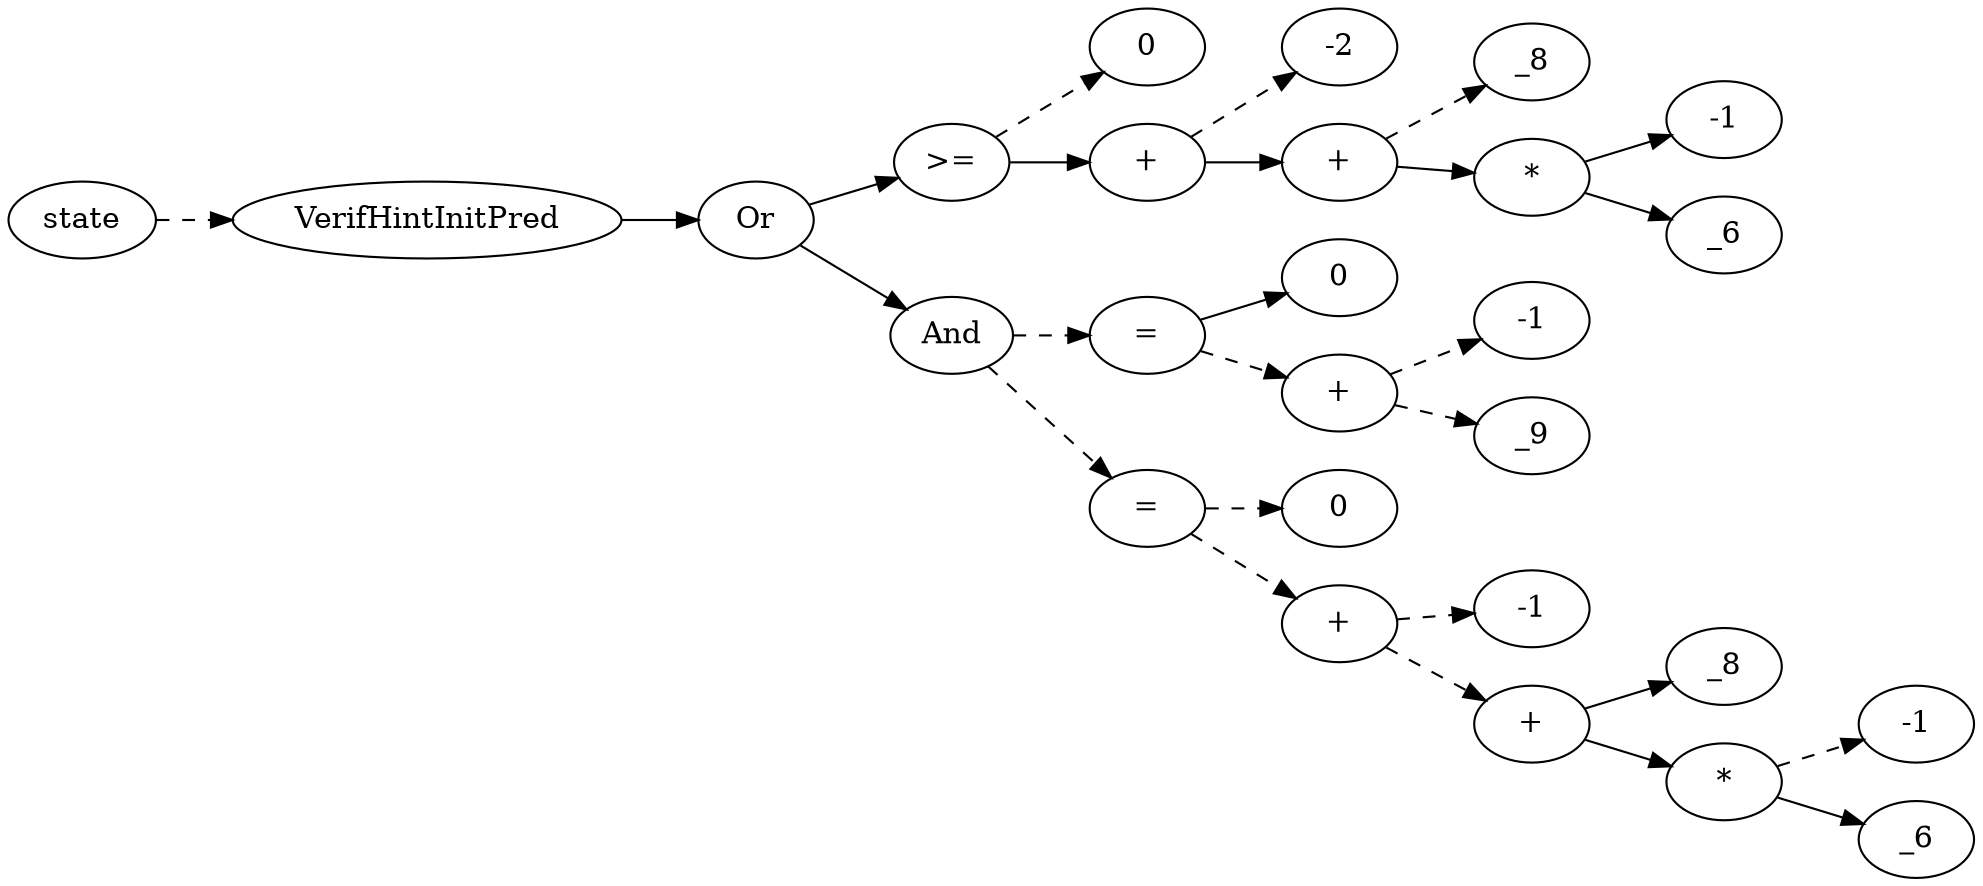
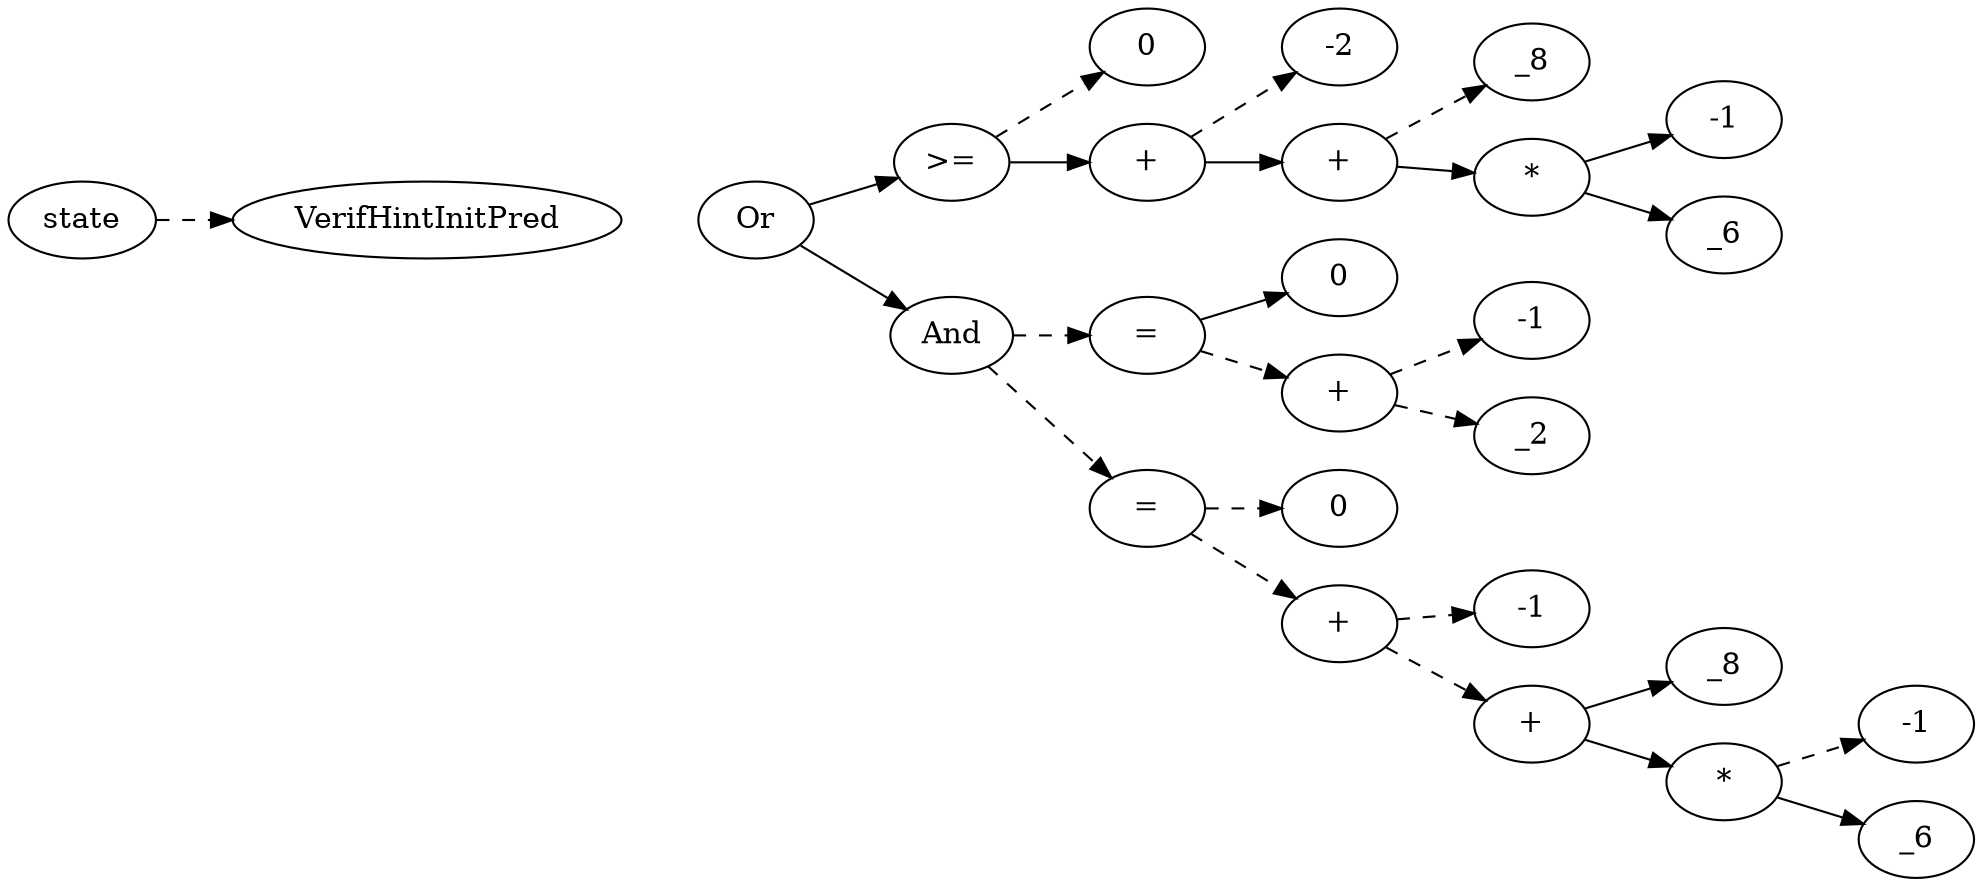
(649, 220) -> none
(1532, 436) -> (1532, 436)
